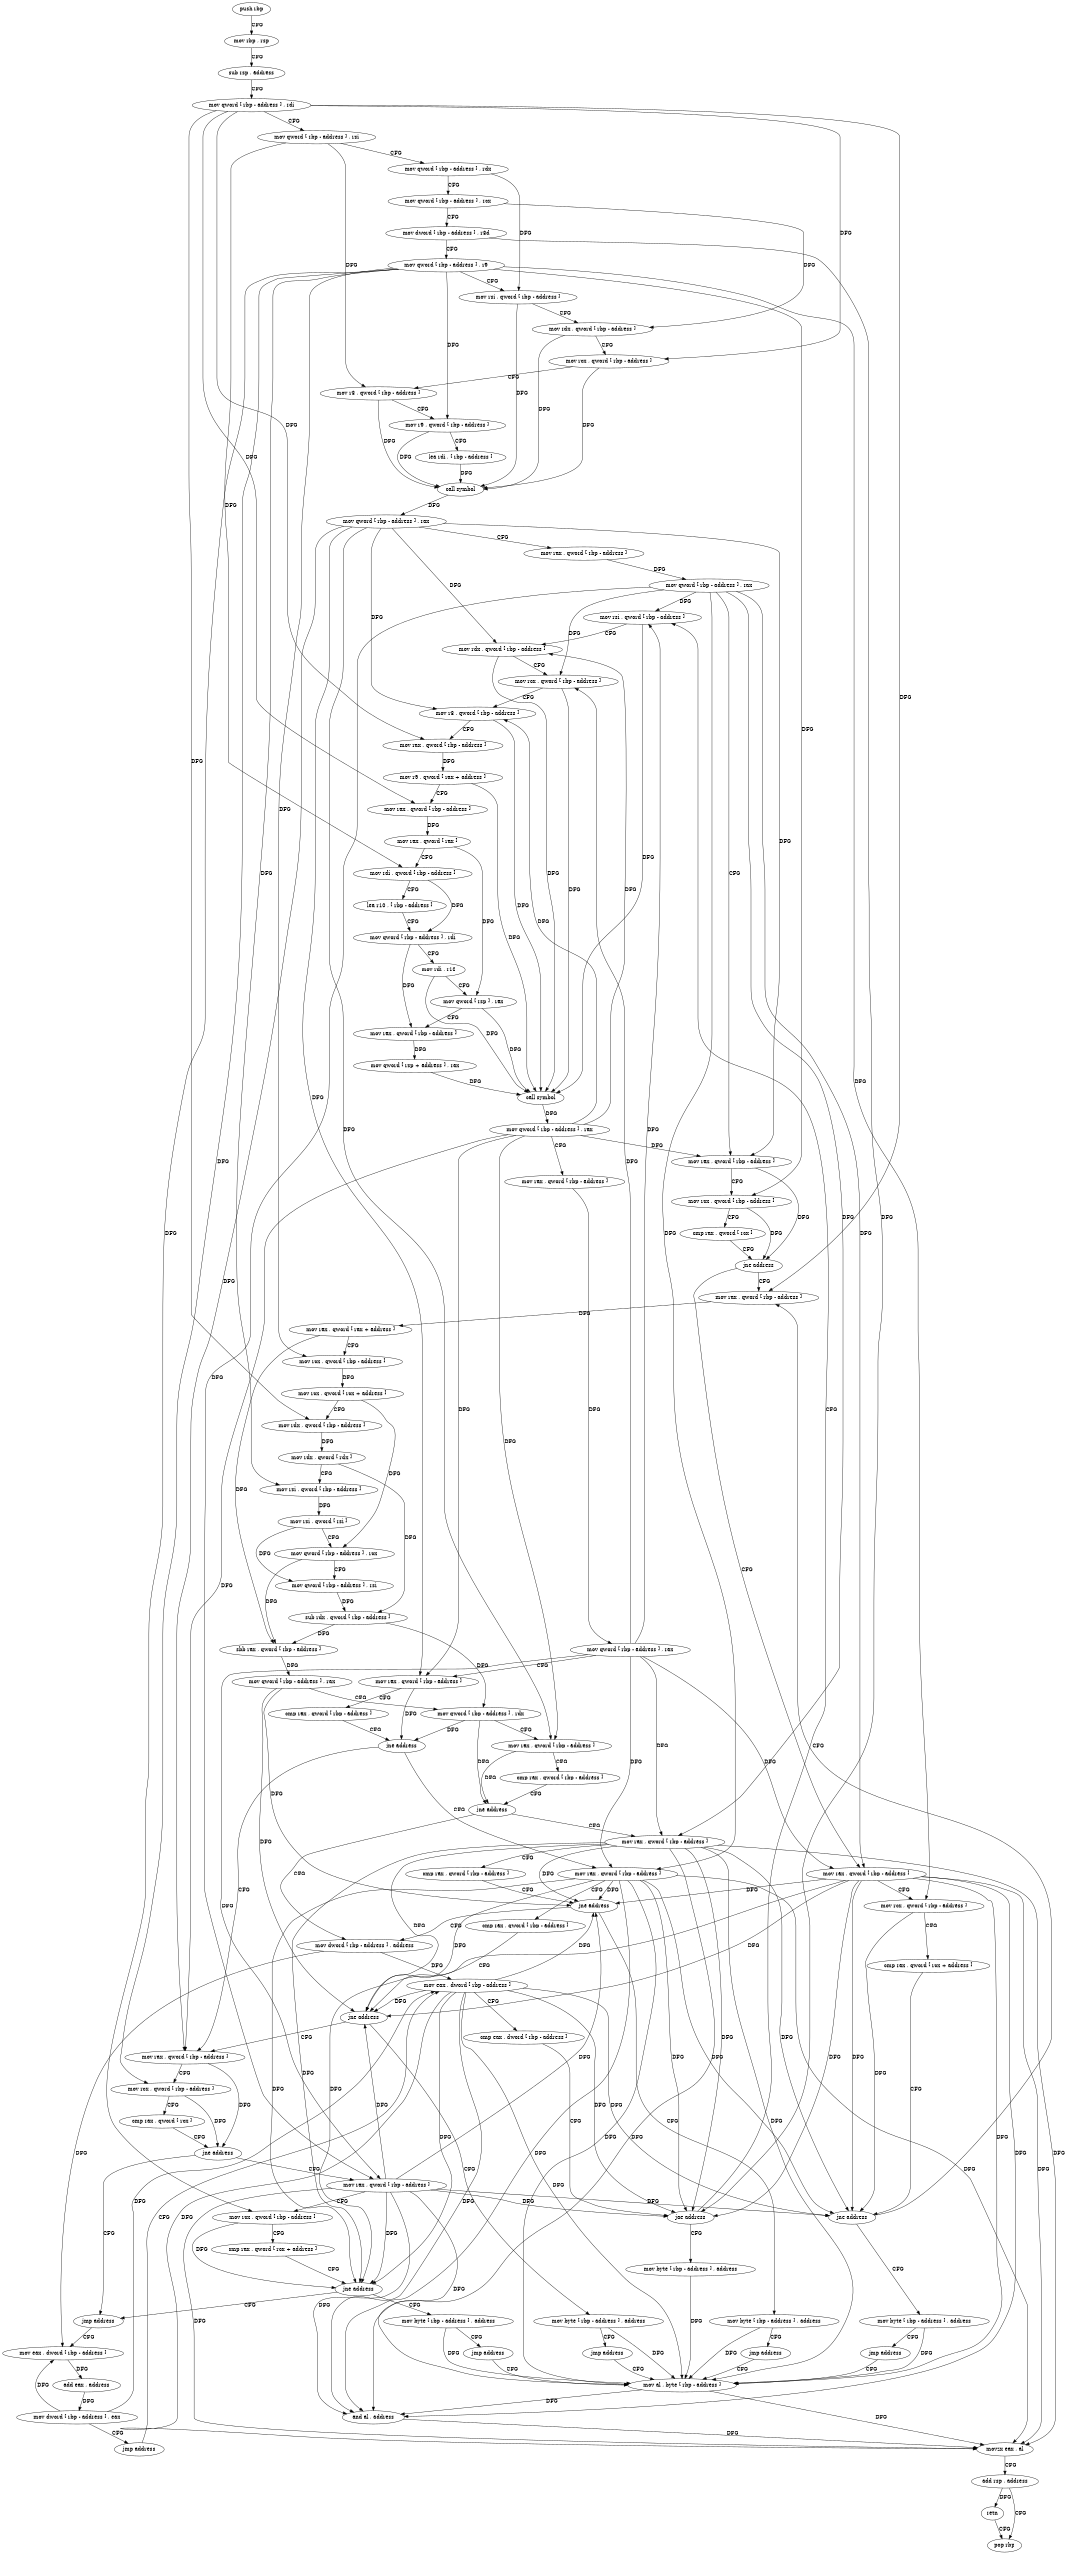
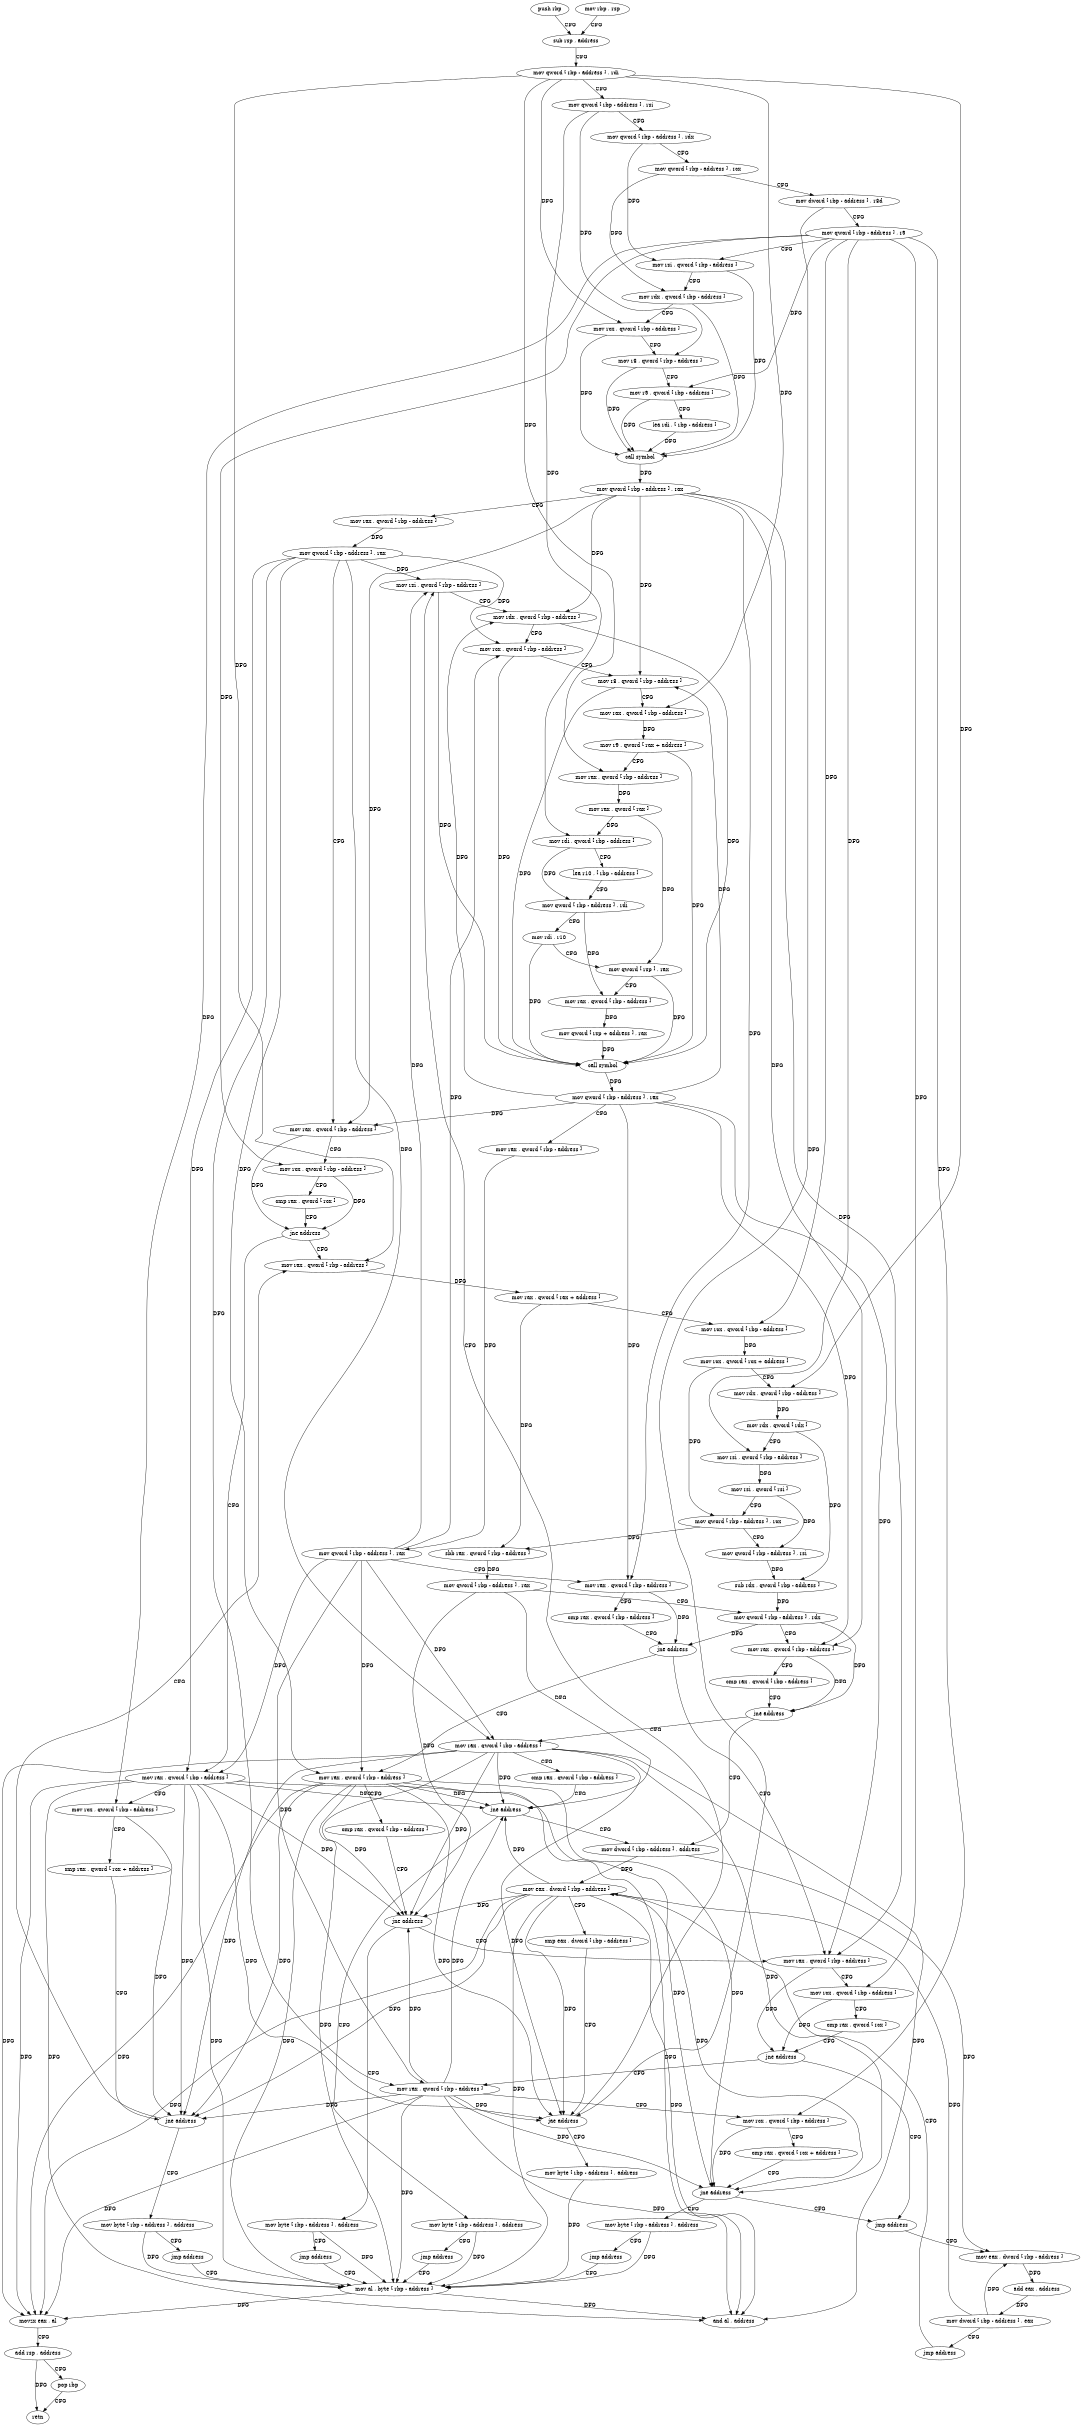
(252, 23) -> (562, 24)
(427, 858) -> (613, 826)
(315, 1633) -> none
(689, 2433) -> none
(998, 2528) -> (54, 2400)
